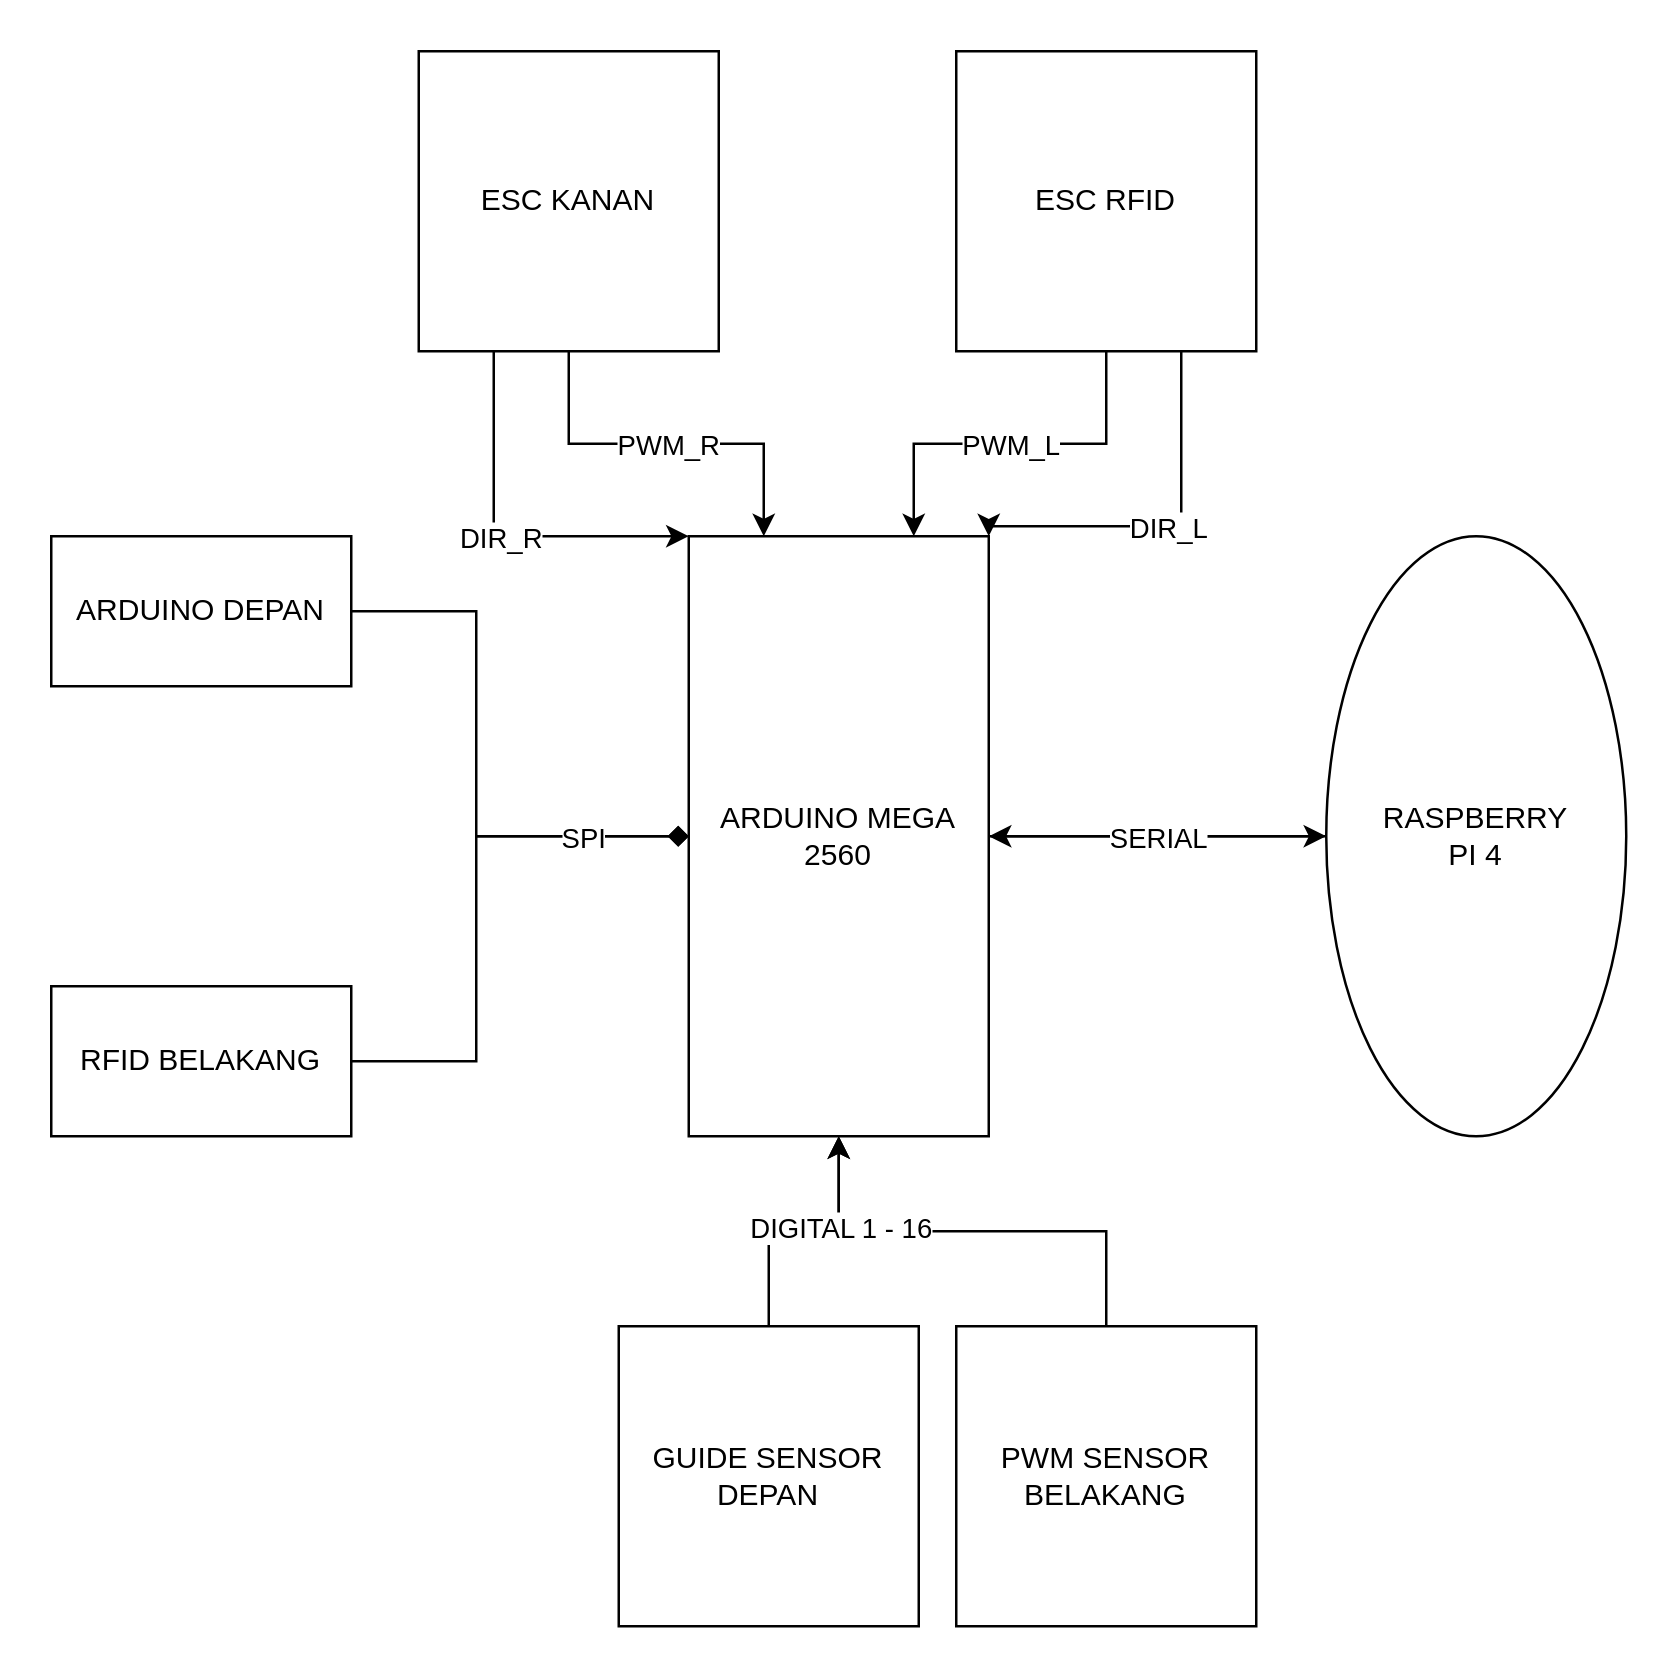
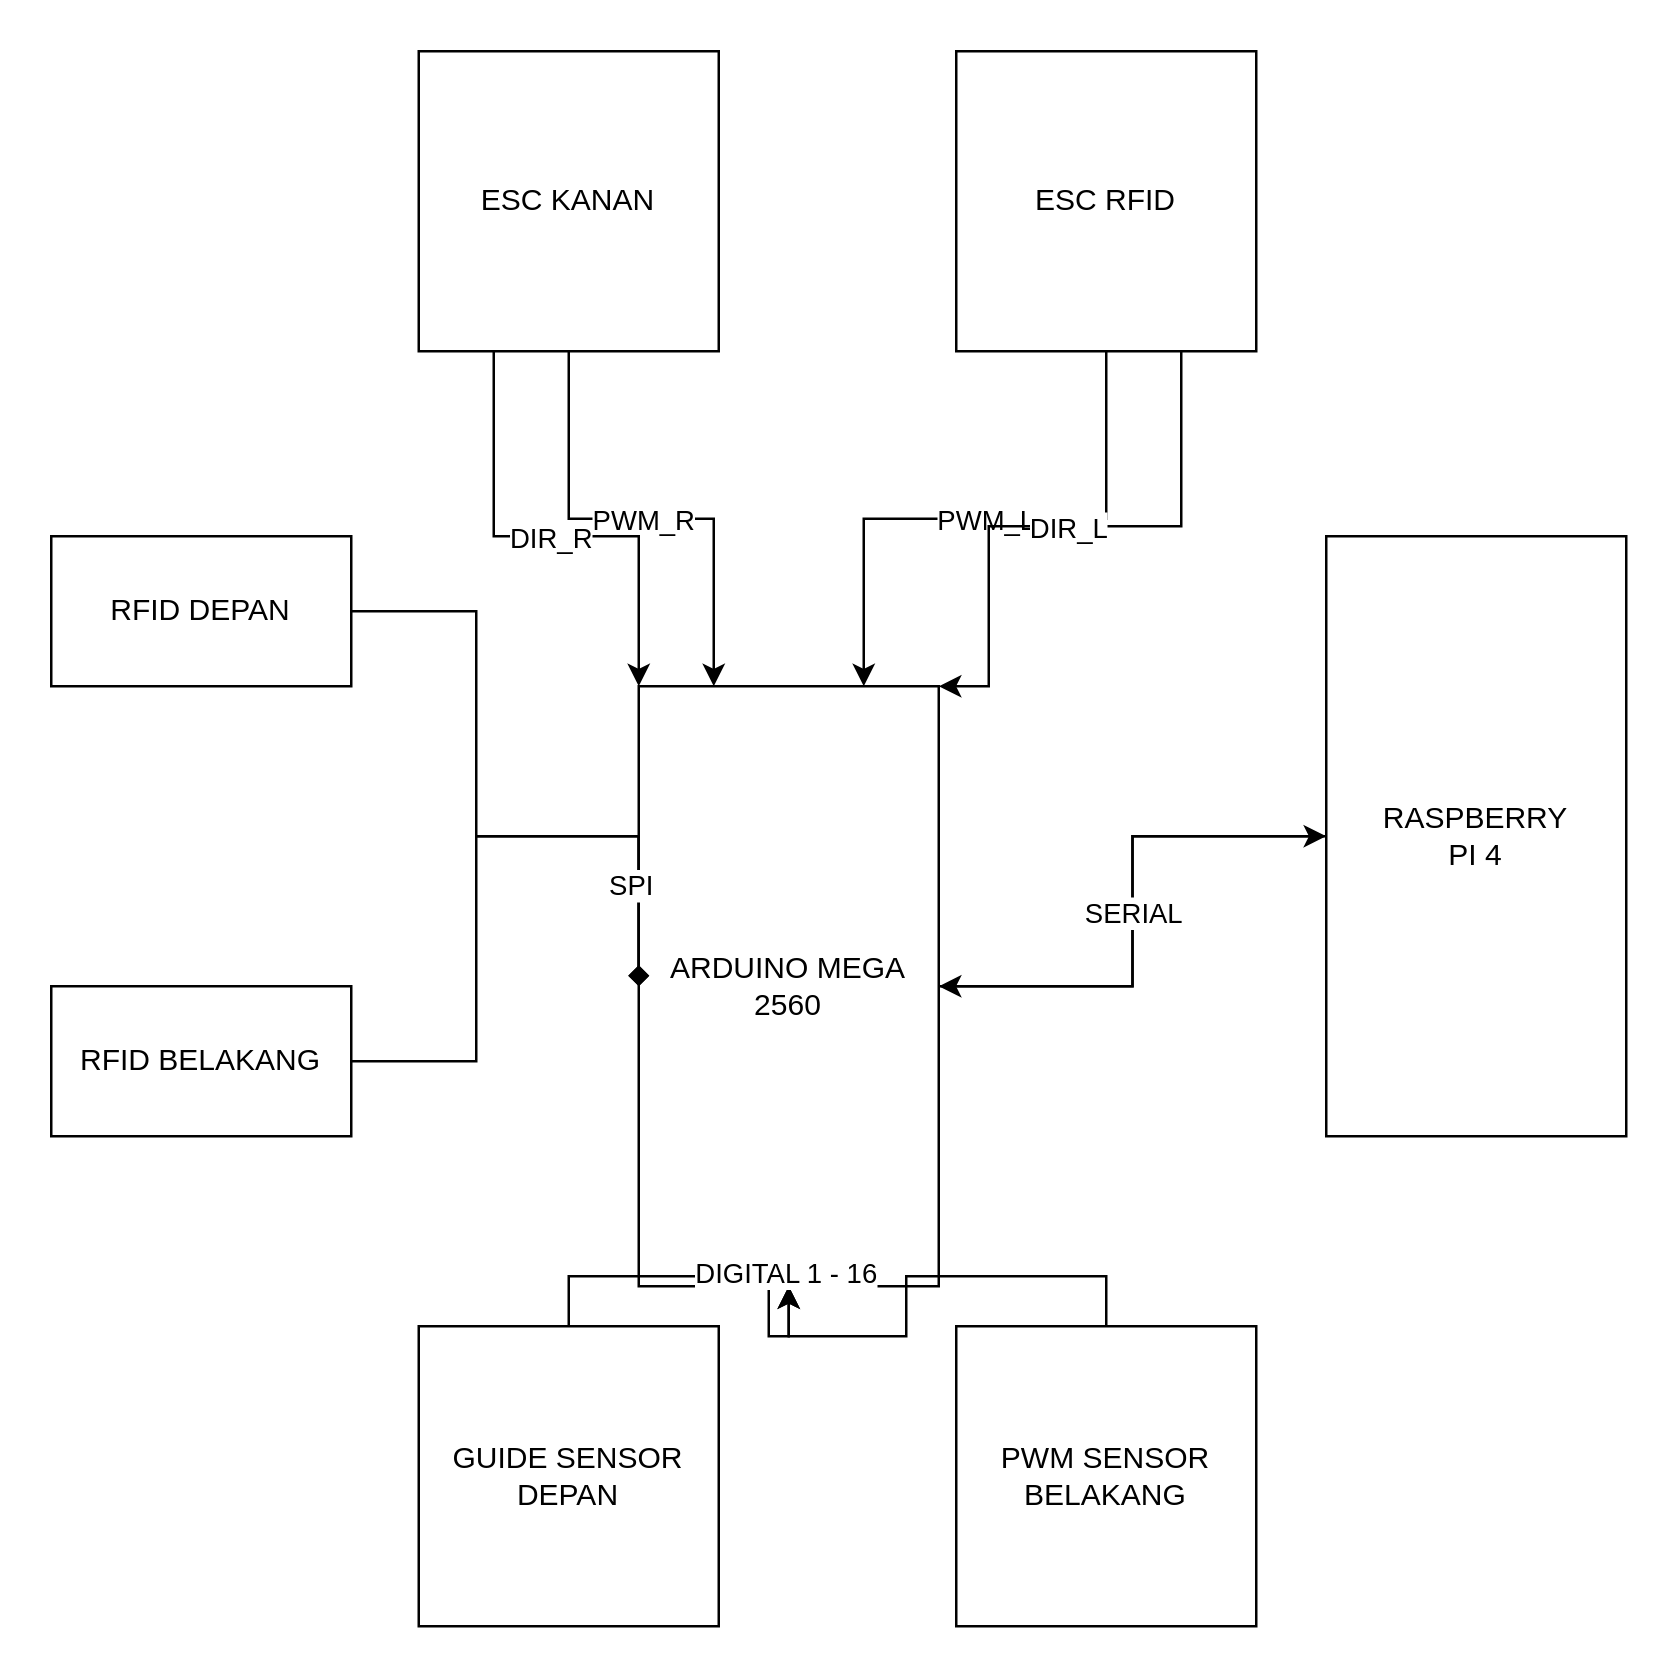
(201, 611) -> (201, 611)
(839, 836) -> (789, 986)
(1476, 836) -> (1476, 836)
(769, 1476) -> (569, 1476)
